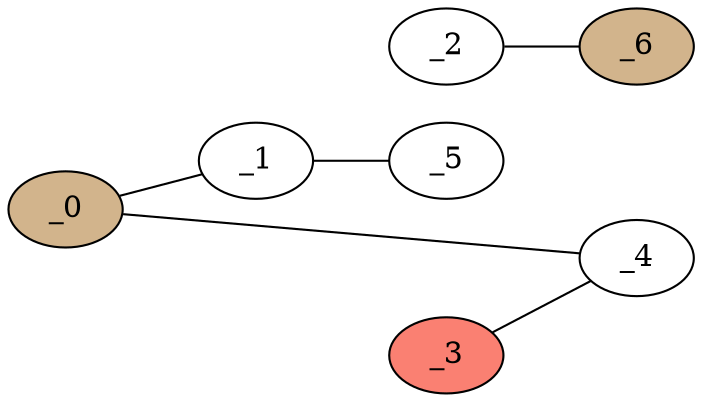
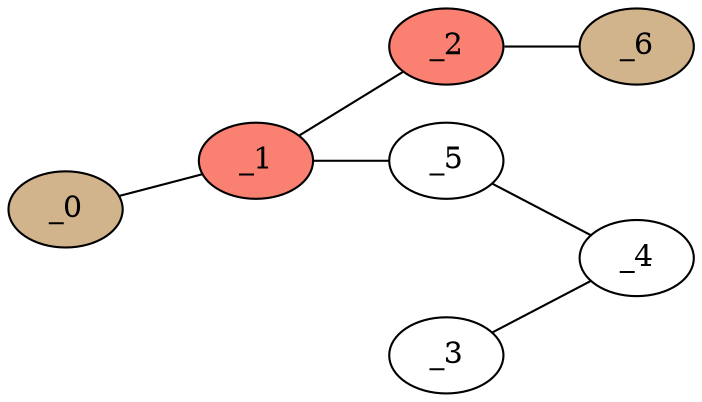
(446, 47) -> (446, 47)
none -> (351, 104)
(256, 161) -> (256, 161)
(351, 234) -> (542, 209)
(446, 355) -> (446, 355)
